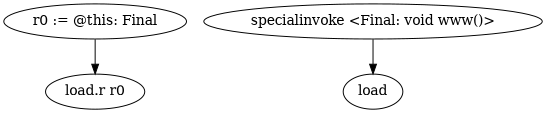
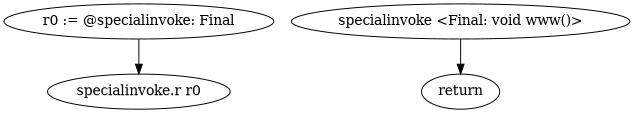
(95, 21) -> (139, 21)
(95, 92) -> (139, 92)
(373, 92) -> (461, 92)
